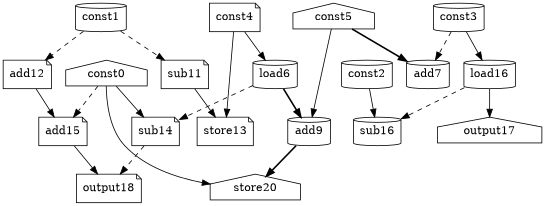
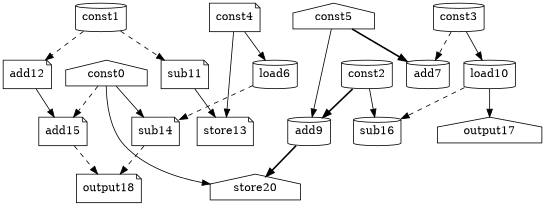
(490, 74) -> (490, 74)
(290, 100) -> (341, 100)
(83, 157) -> (83, 157)
